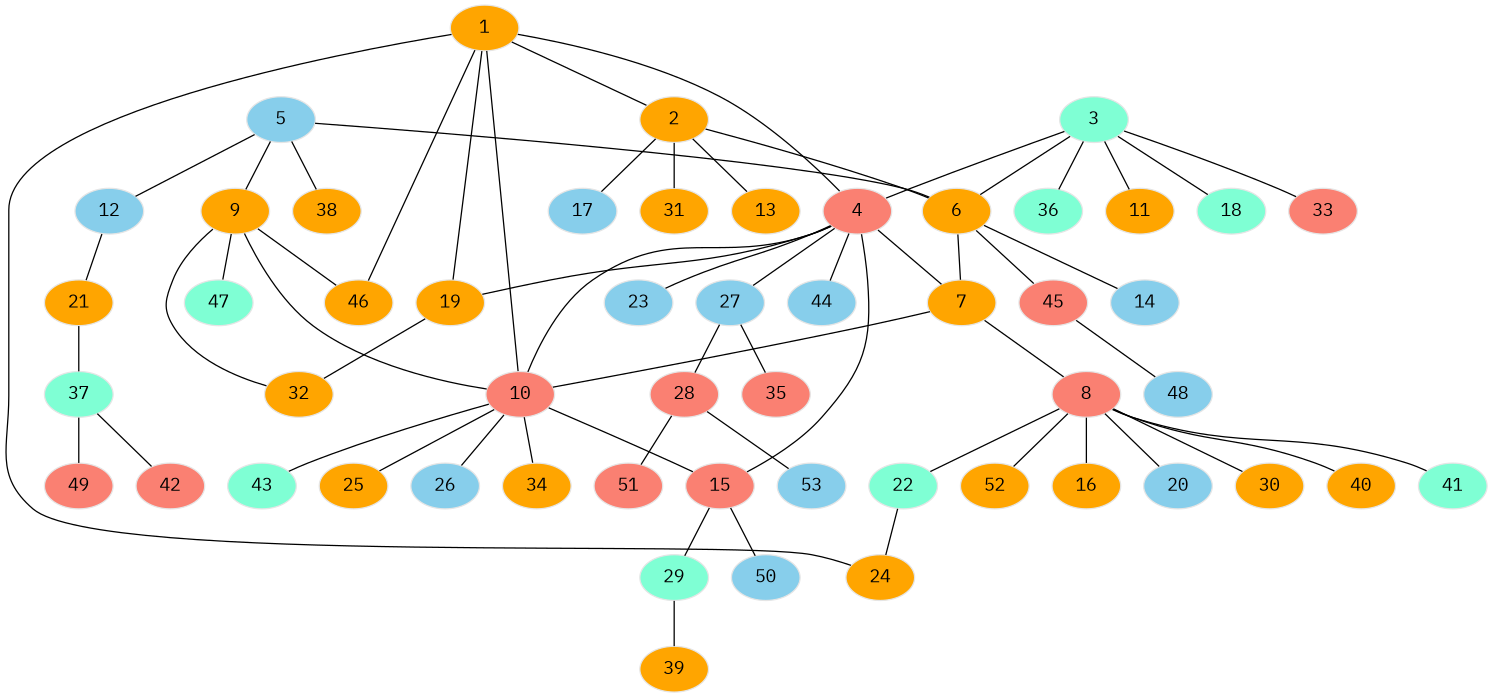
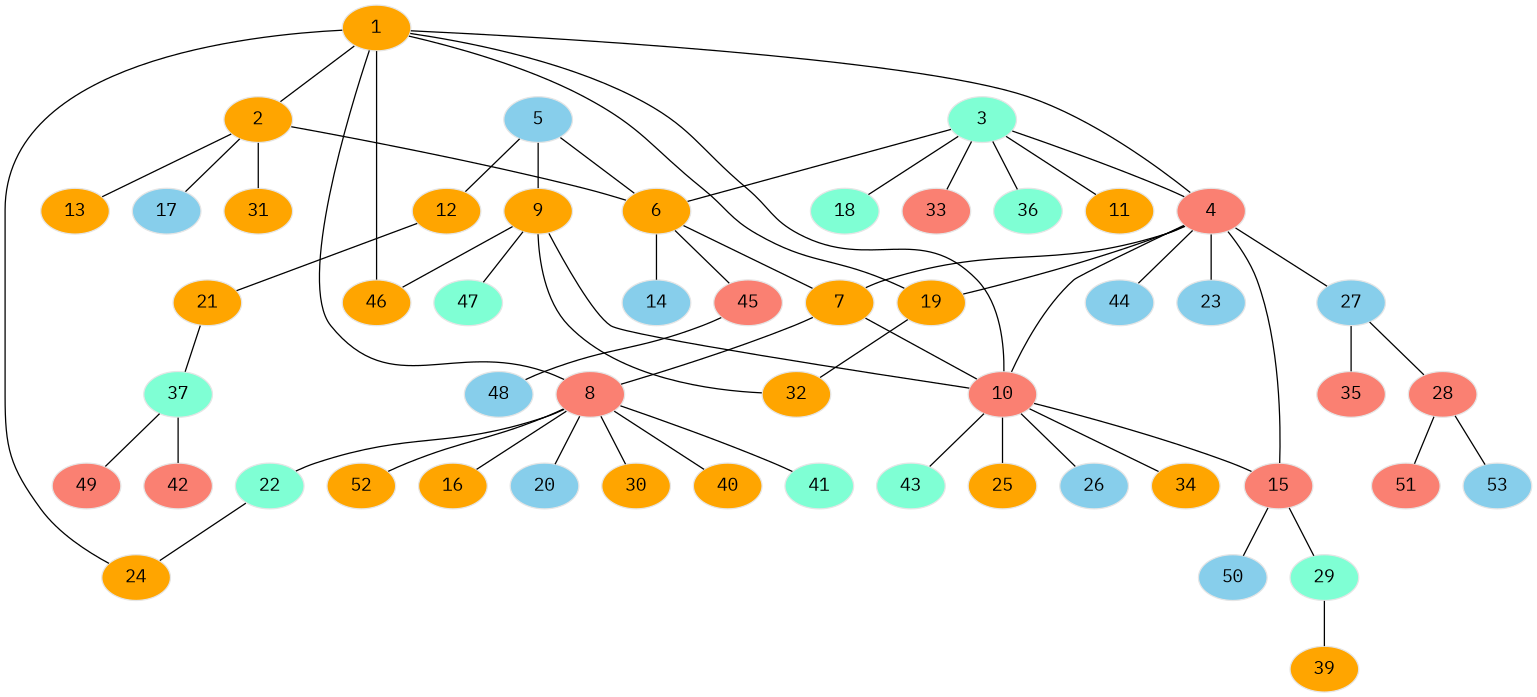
(109, 211) -> (447, 211)
(327, 211) -> none
none -> (324, 310)
